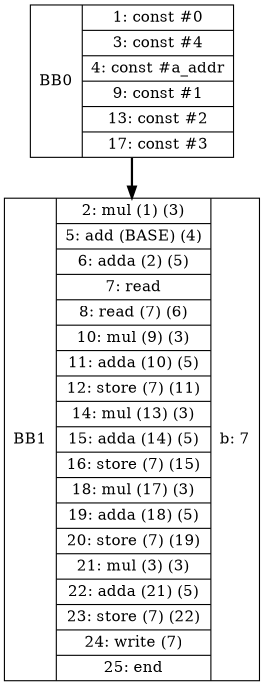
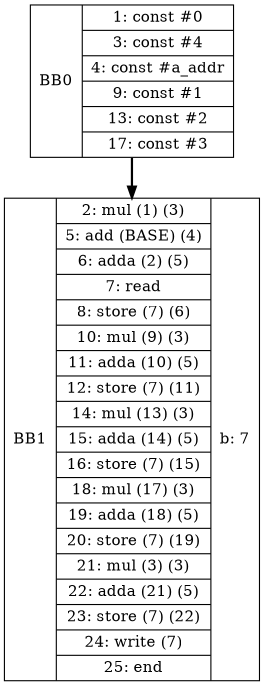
(134, 312) -> (134, 312)
